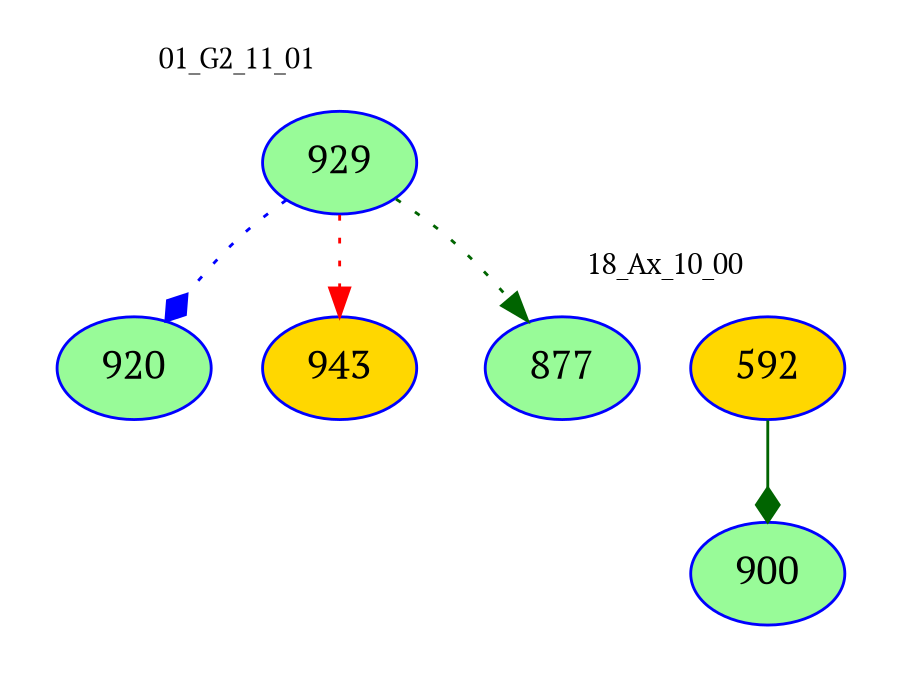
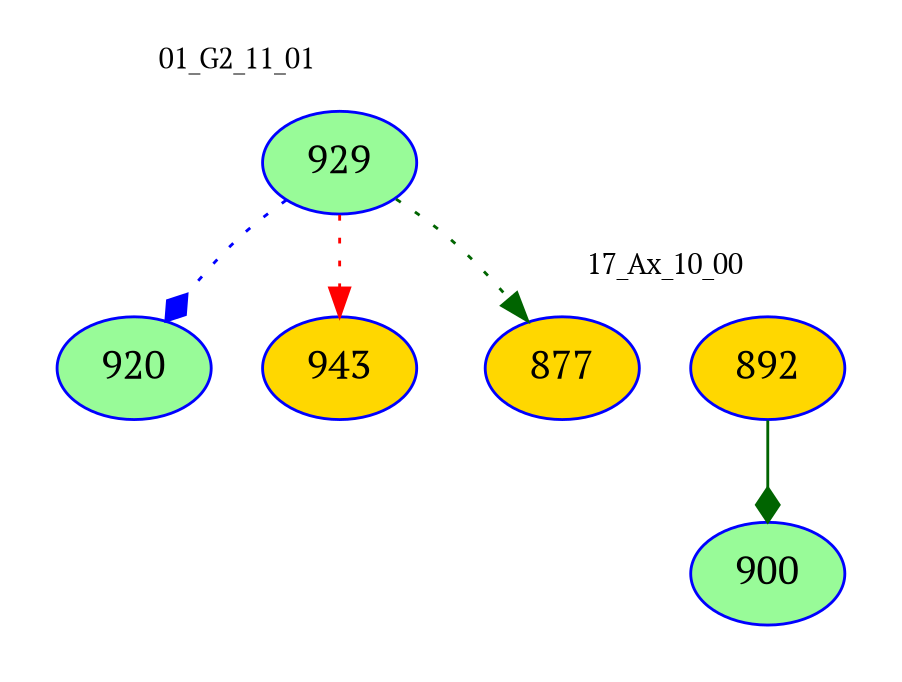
(665, 267) -> (665, 267)
(562, 368) -> (562, 368)
(768, 368) -> (768, 368)
